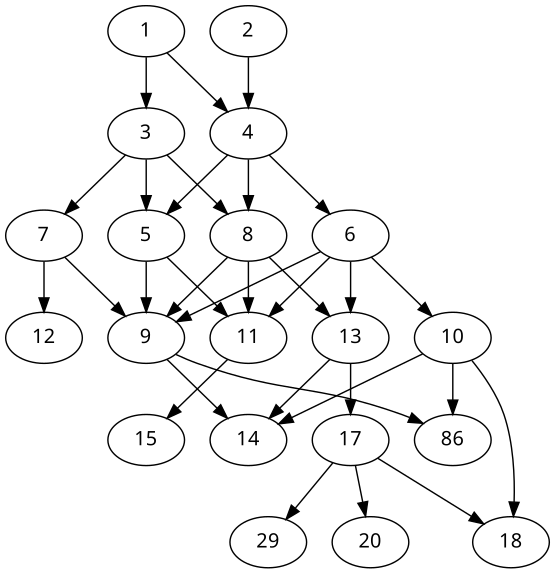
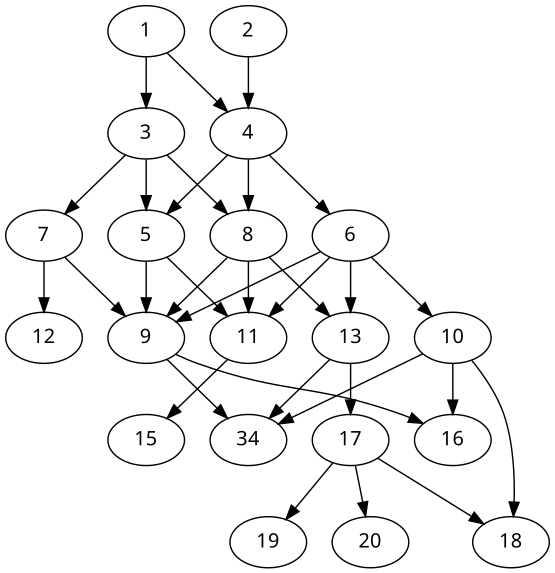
(248, 440) -> (248, 440)
(453, 440) -> (453, 440)
(268, 542) -> (268, 542)
